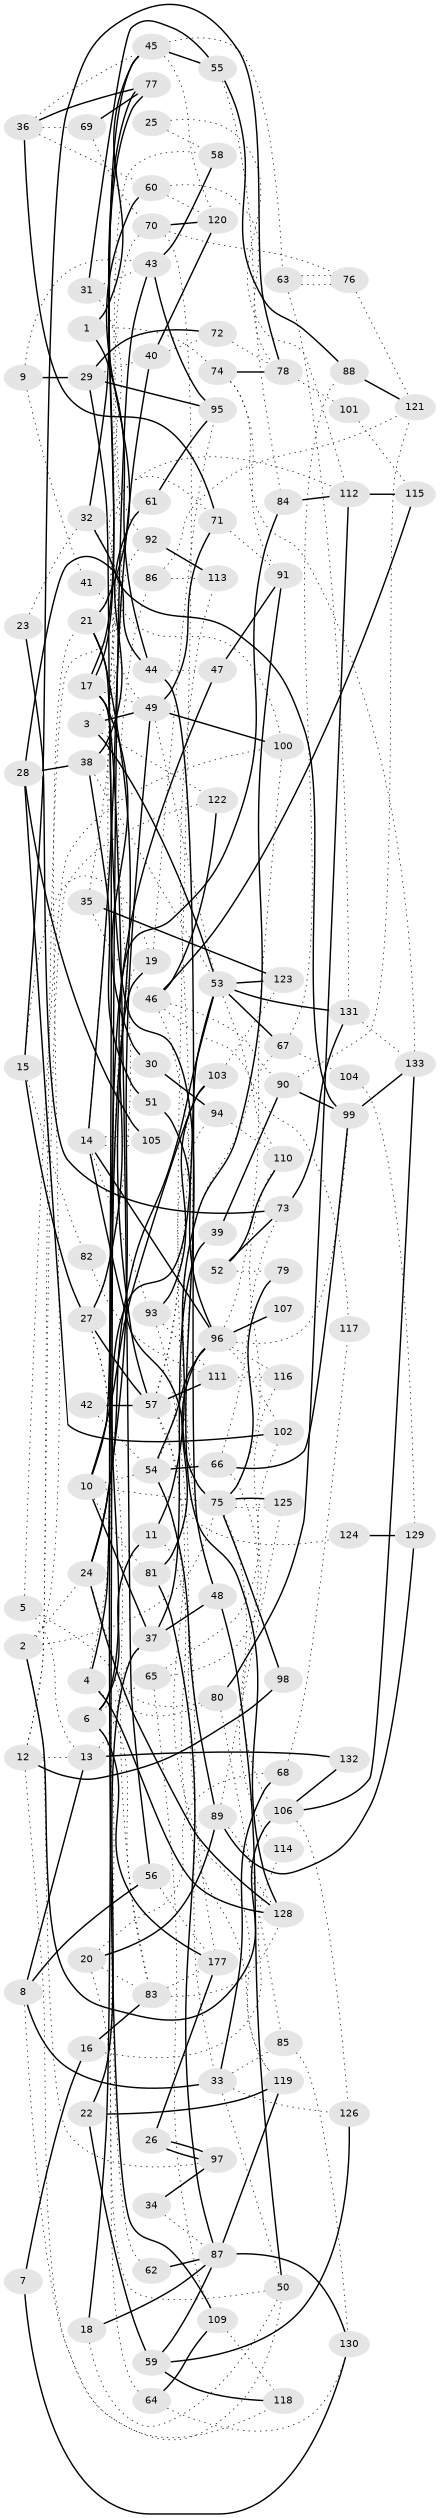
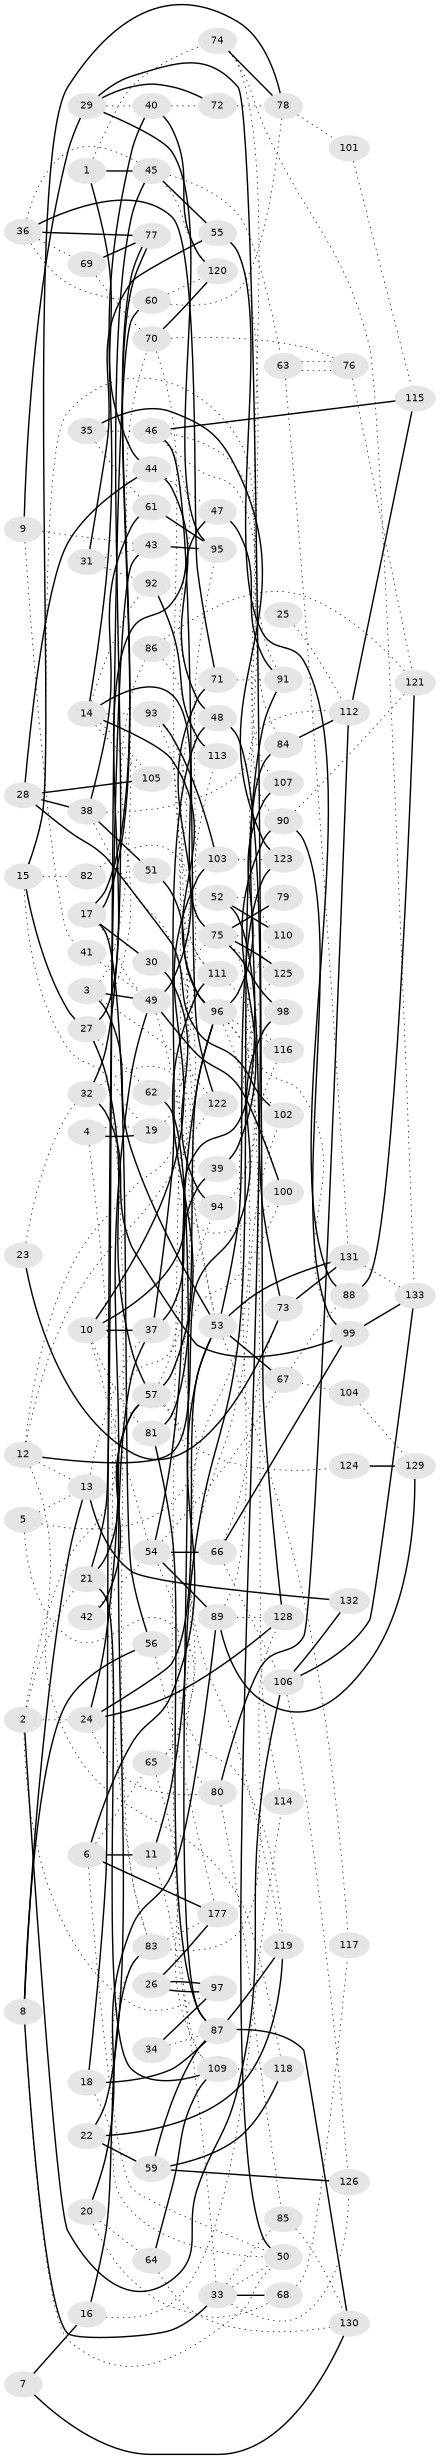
(218, 156) -> none
none -> (103, 387)
(152, 1495) -> none
(189, 1637) -> (178, 1226)
(160, 1823) -> none
